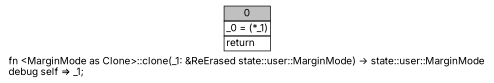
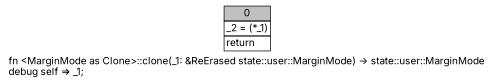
(247, 28) -> (247, 28)
